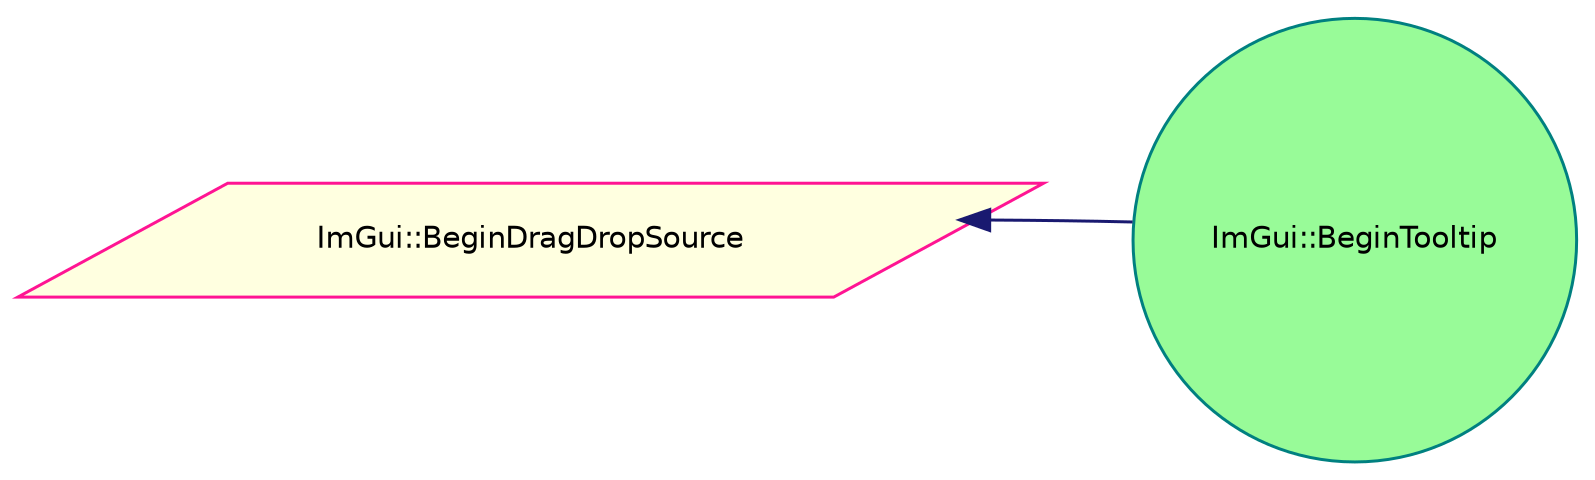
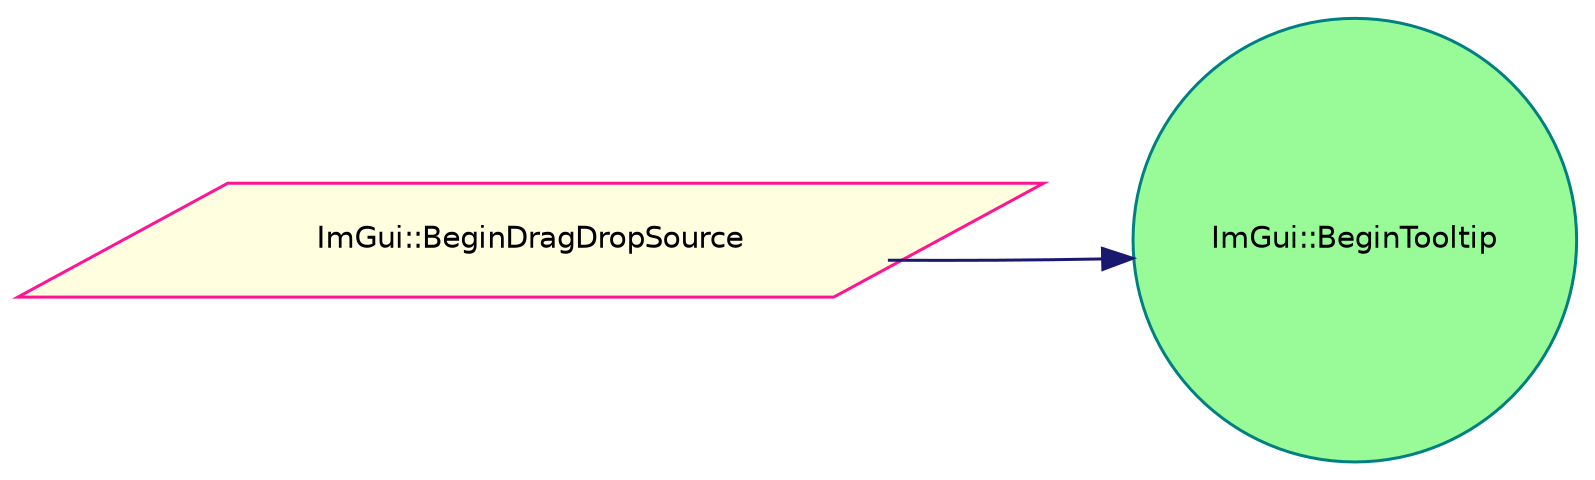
(1062, 221) -> (995, 260)
